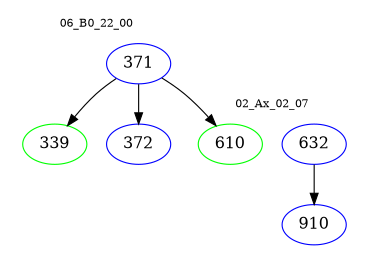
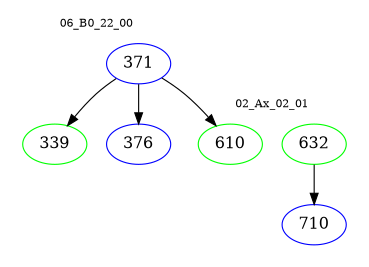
(272, 105) -> (272, 105)
(139, 144) -> (139, 144)
(314, 144) -> (314, 144)
(314, 225) -> (314, 225)
